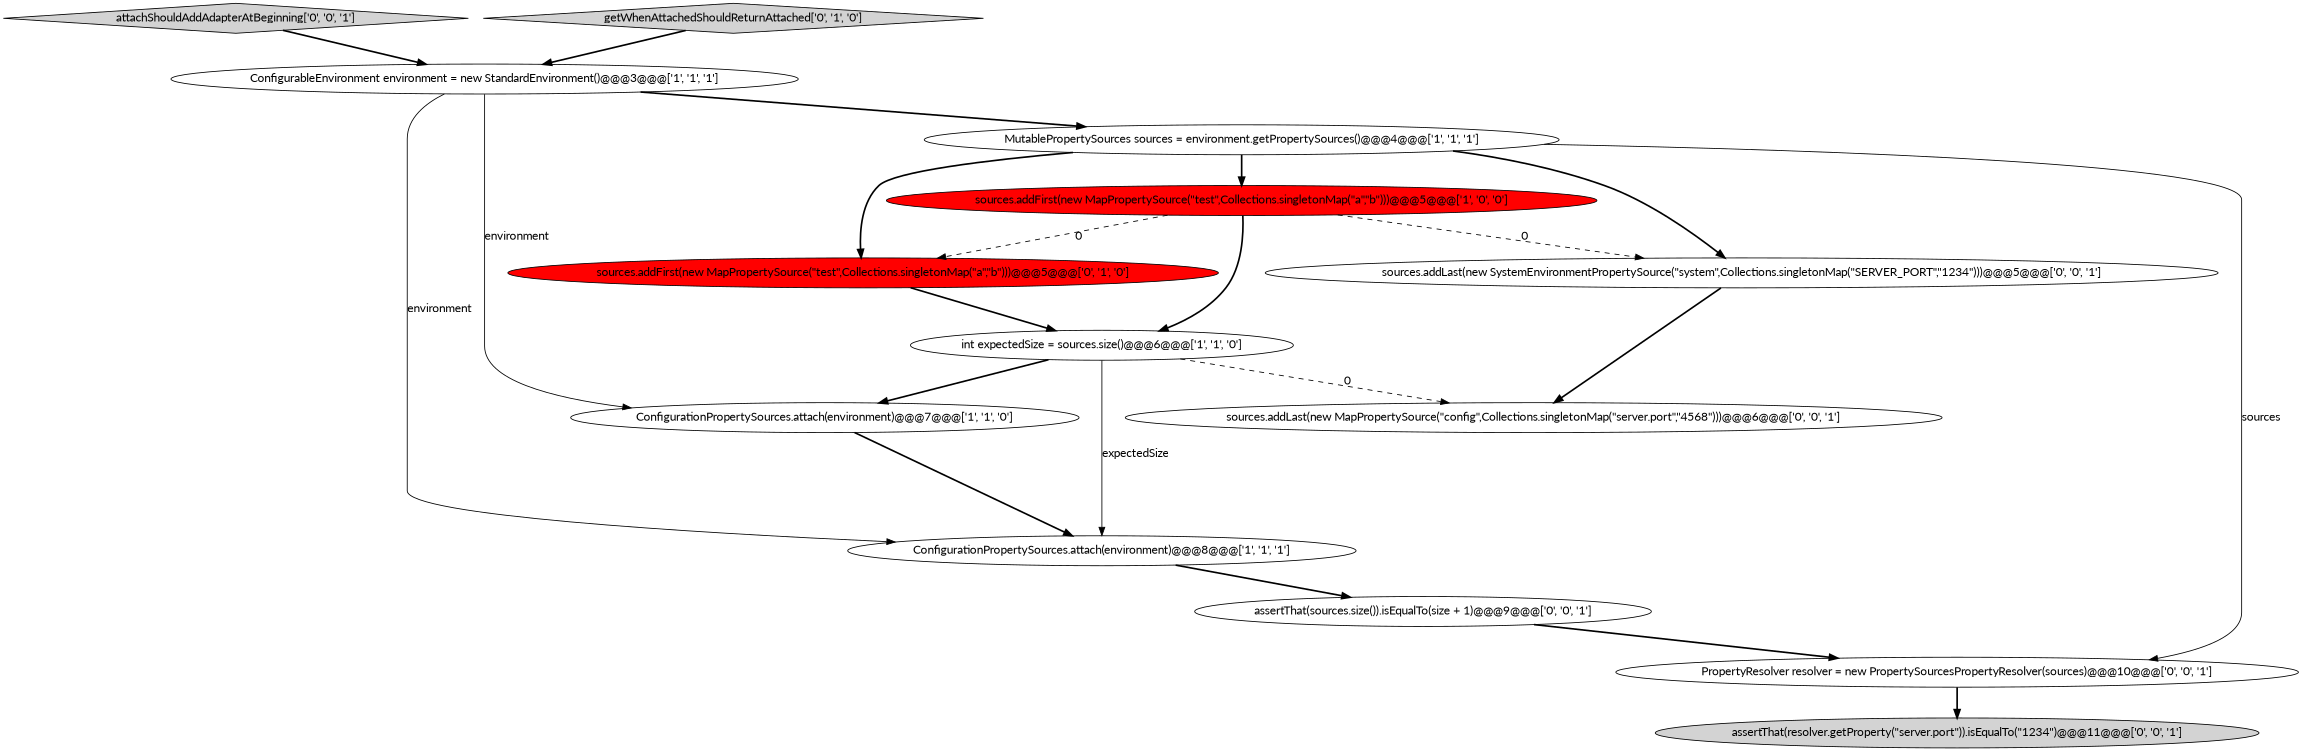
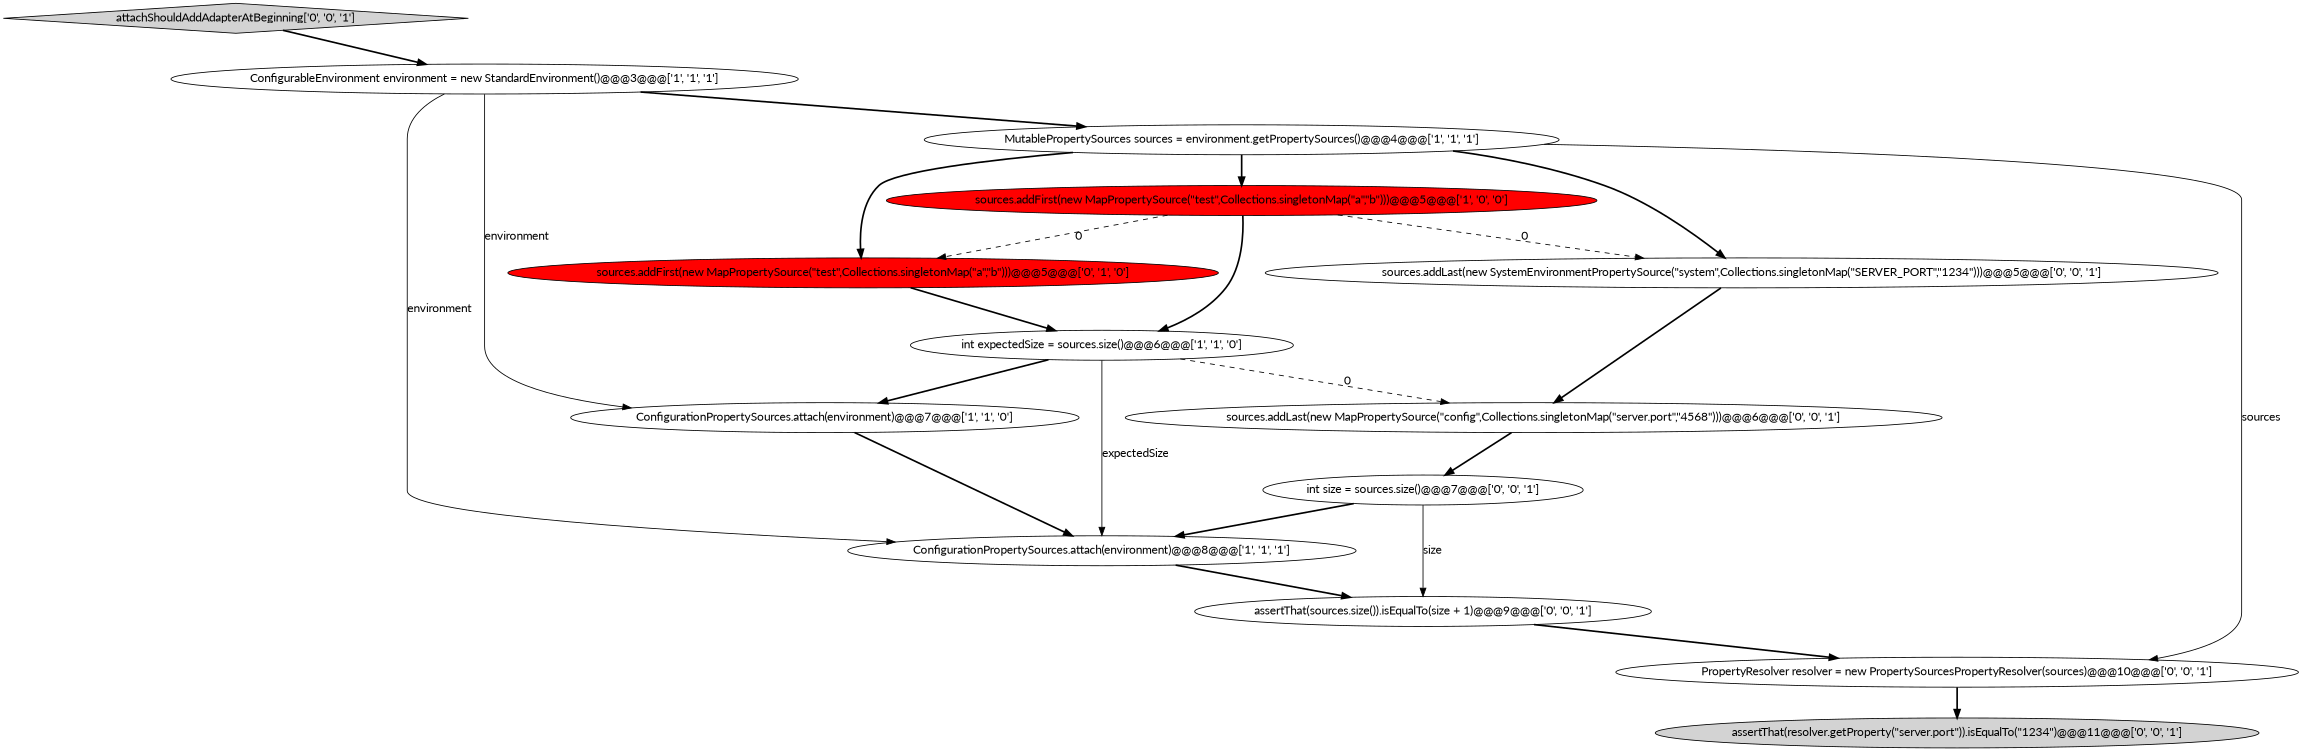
(733, 18) -> none
none -> (1423, 490)
